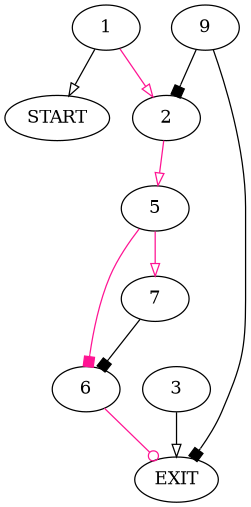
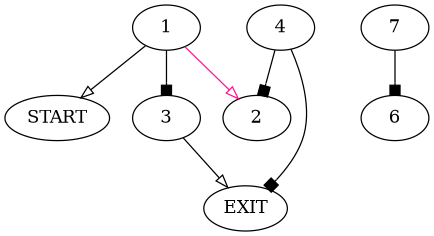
(205, 28) -> (281, 28)
none -> (166, 67)
(155, 208) -> none
(127, 430) -> none
